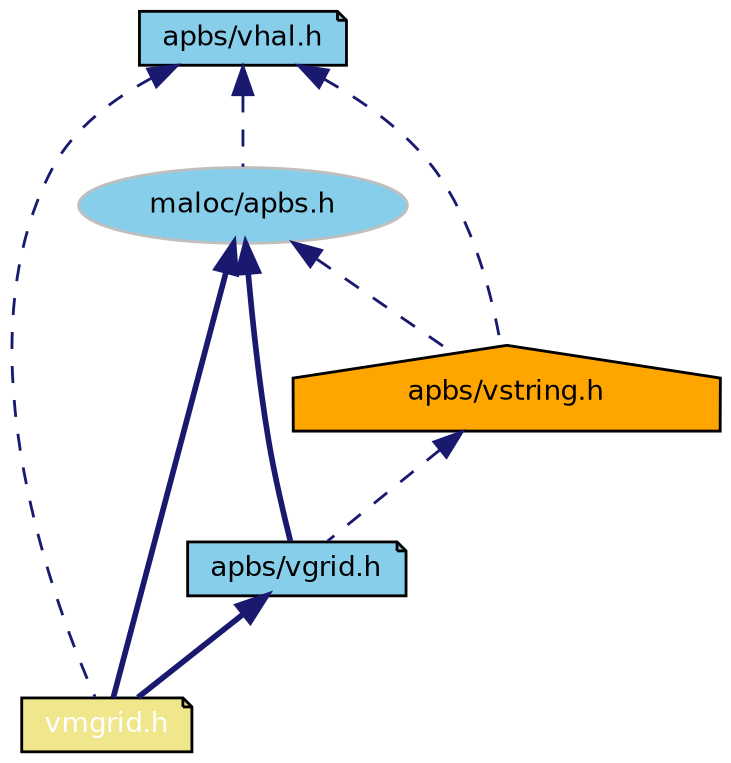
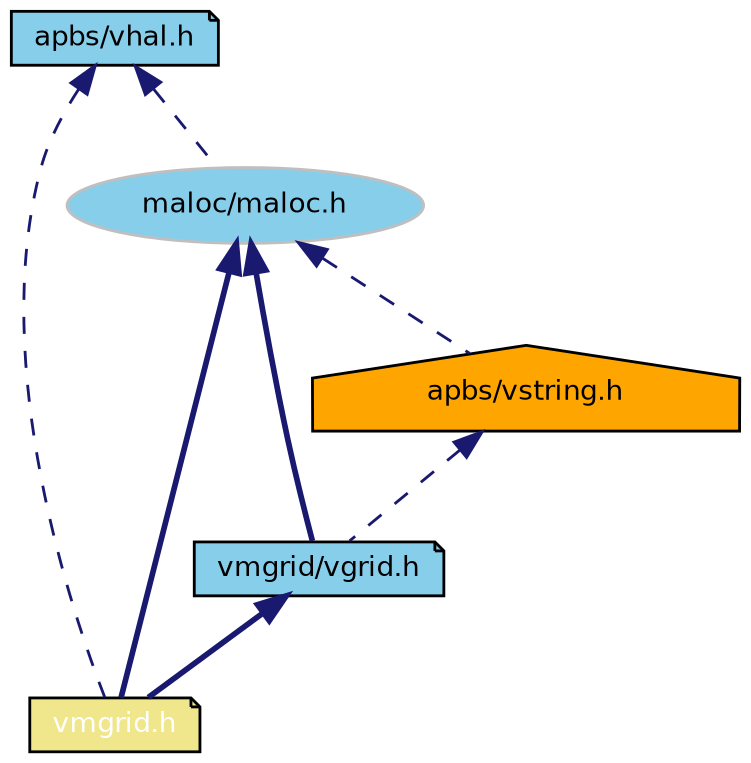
(447, 188) -> none
(243, 205) -> (245, 205)
(297, 569) -> (319, 569)
